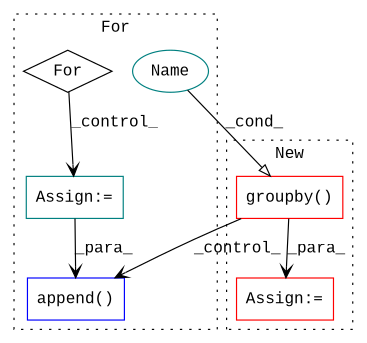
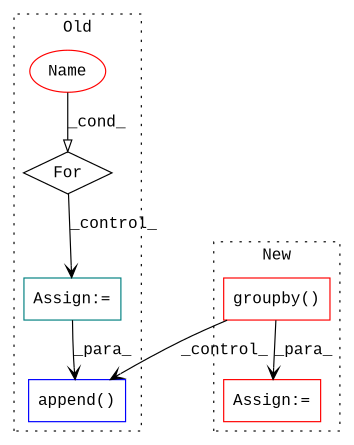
(116, 27) -> (78, 27)
(171, 71) -> (68, 71)
(225, 129) -> (68, 116)
